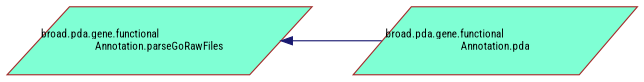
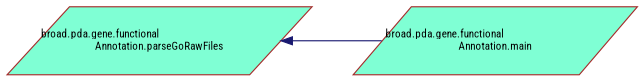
(495, 41) -> (495, 41)
